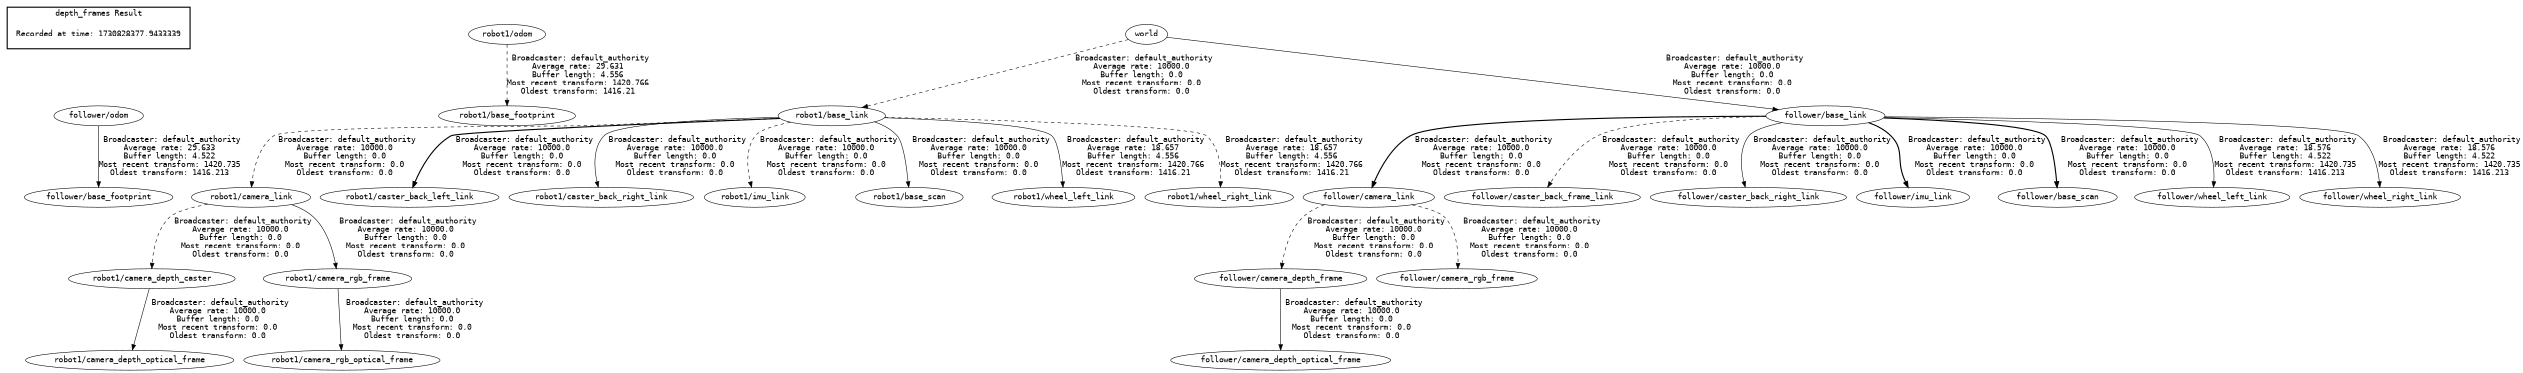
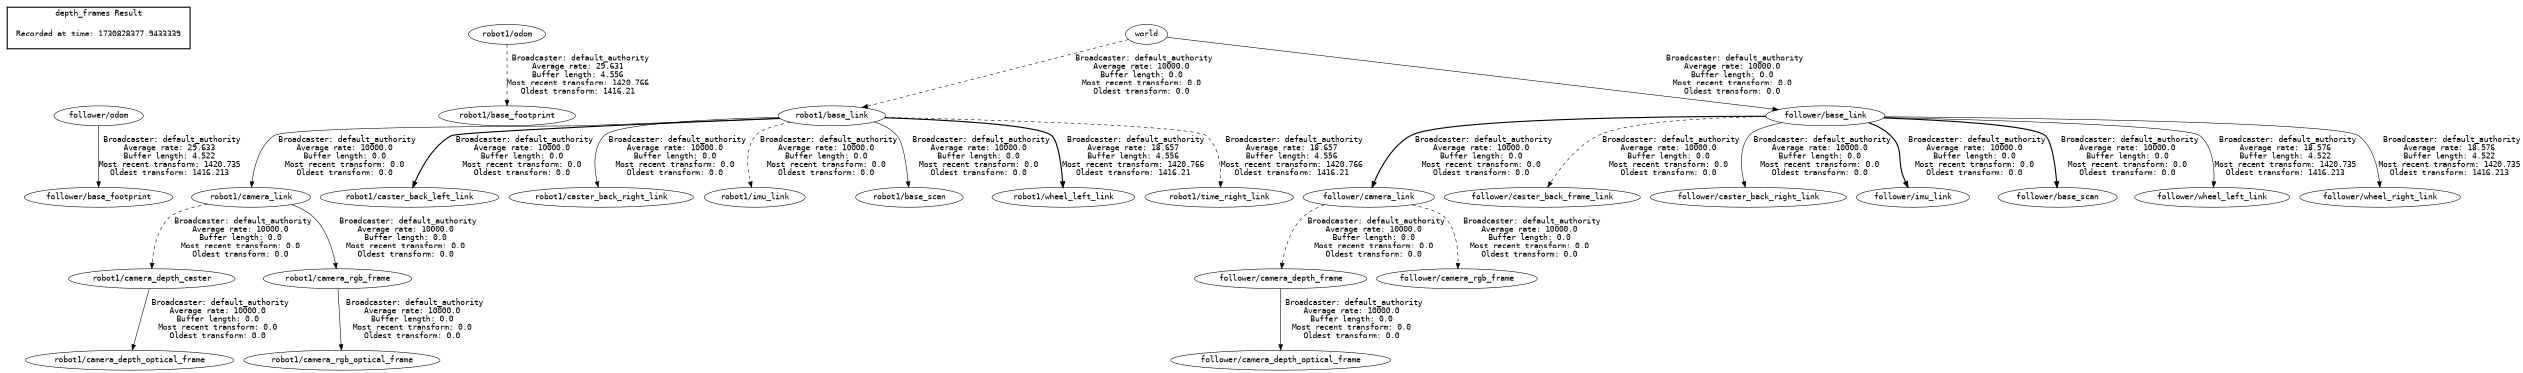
(993, 124) -> (993, 124)
(501, 126) -> (501, 126)
(1219, 197) -> (1219, 197)
